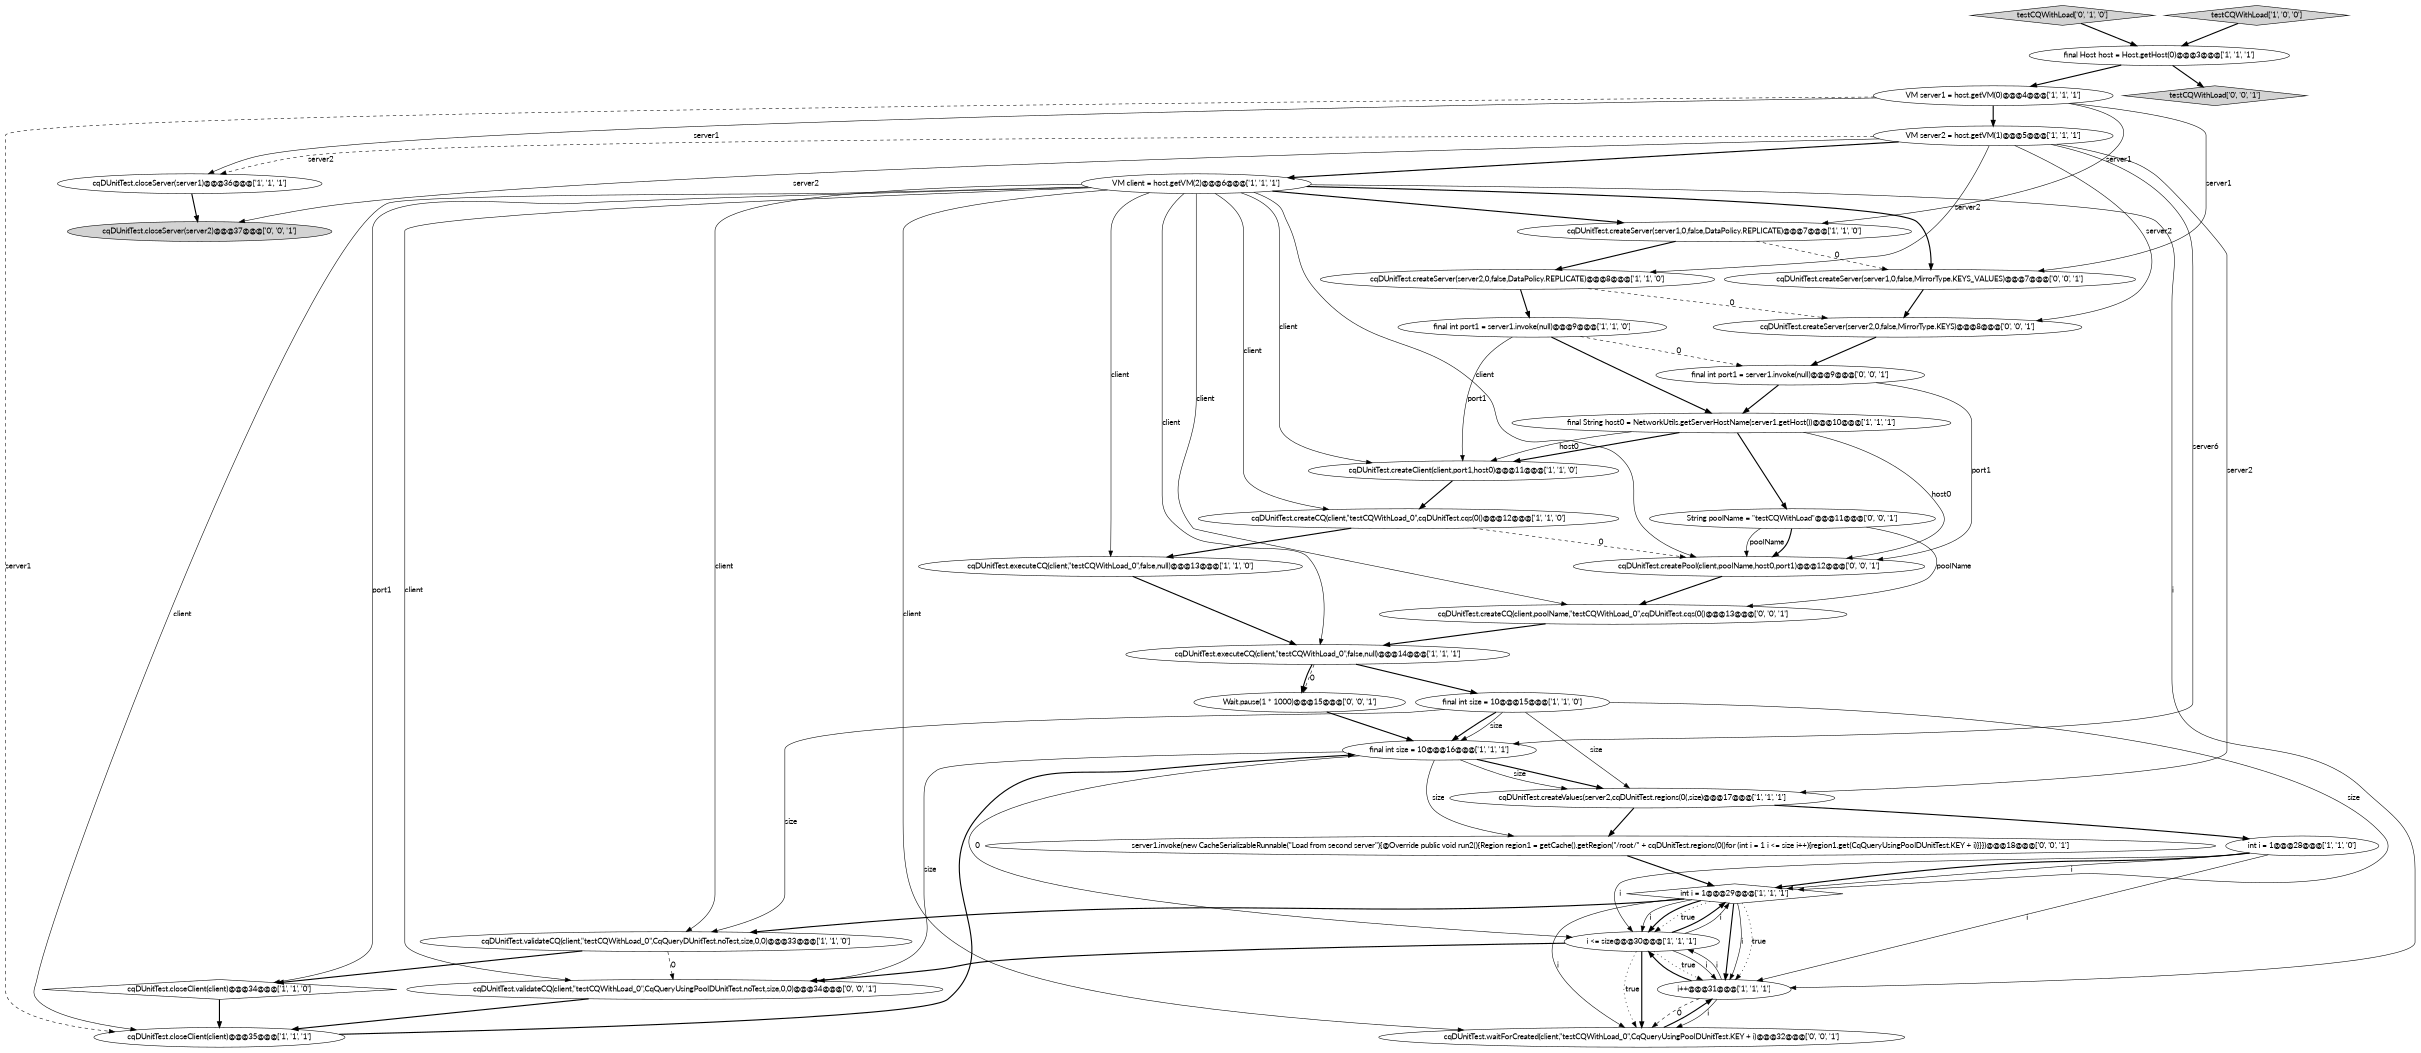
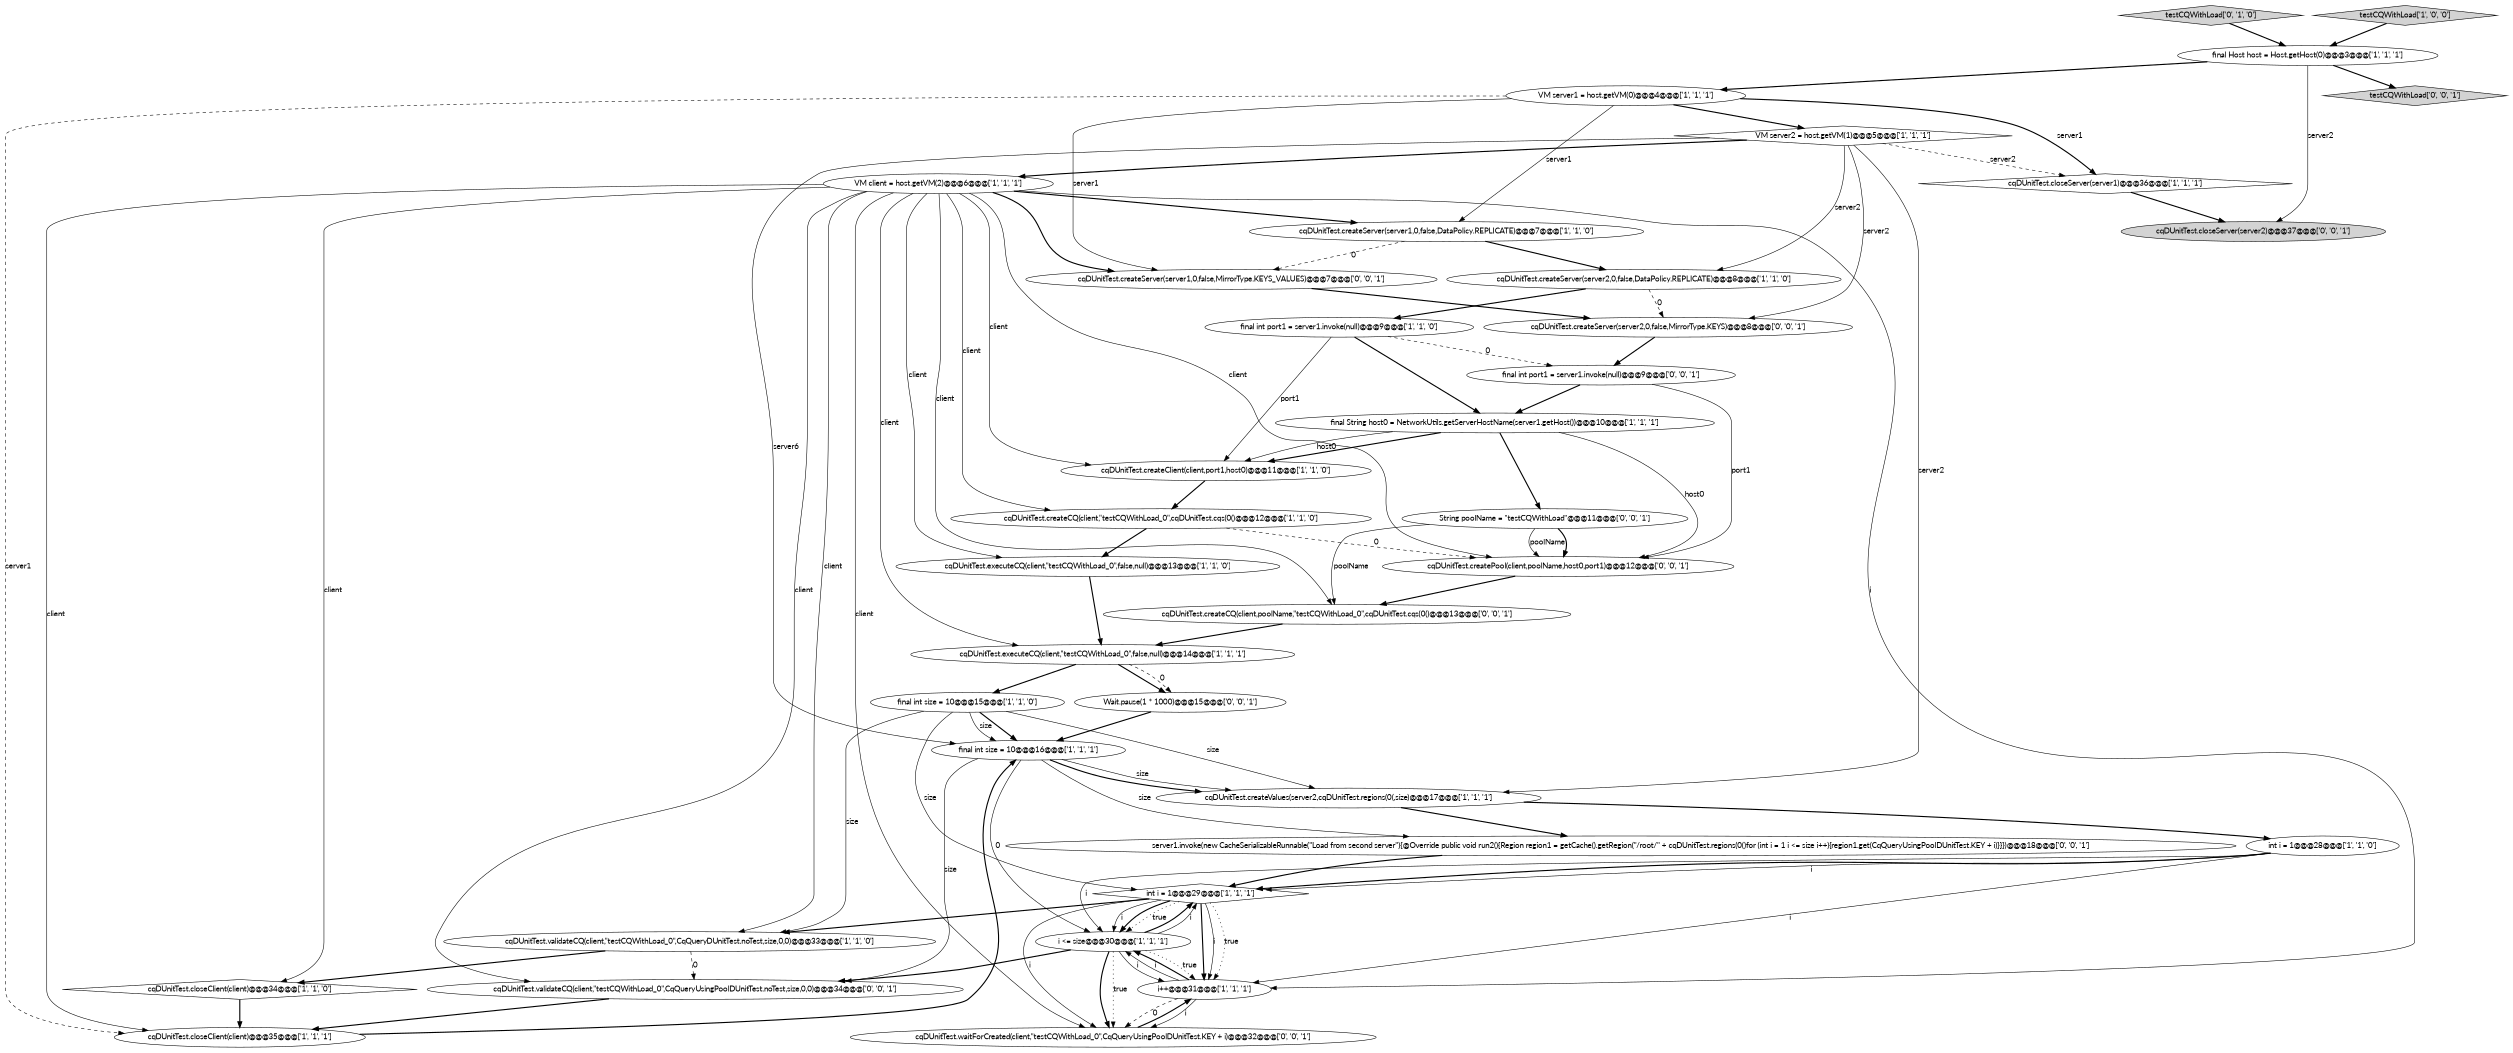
(1043, 115) -> (1923, 110)
(1993, 136) -> (1843, 136)
(1061, 163) -> (2308, 148)
(190, 184) -> (2105, 184)
(382, 590) -> (333, 590)
